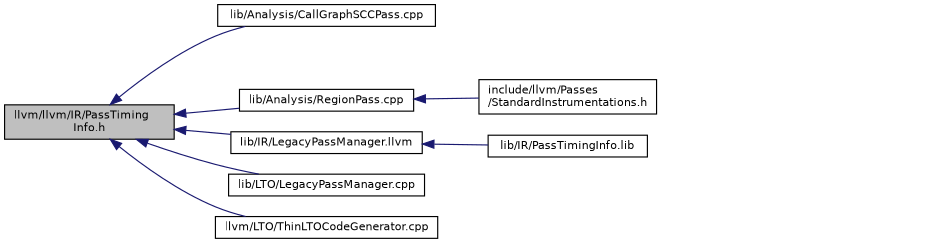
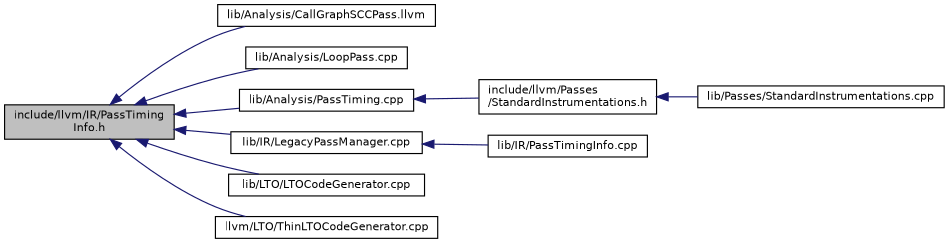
(327, 15) -> (327, 15)
none -> (327, 58)
none -> (821, 97)
(327, 100) -> (327, 100)
(89, 122) -> (89, 122)
(327, 143) -> (327, 143)
(568, 146) -> (568, 146)
(327, 185) -> (327, 185)
